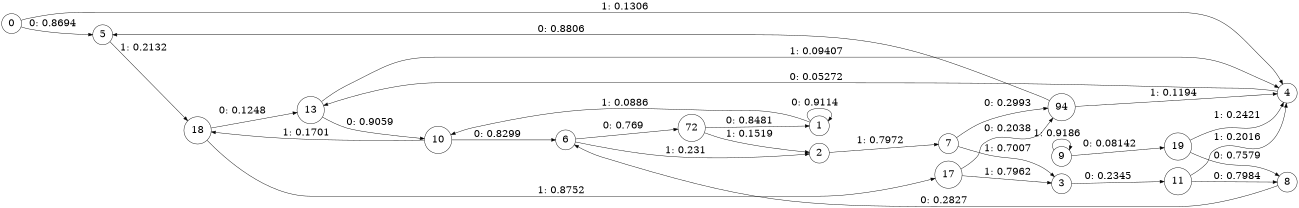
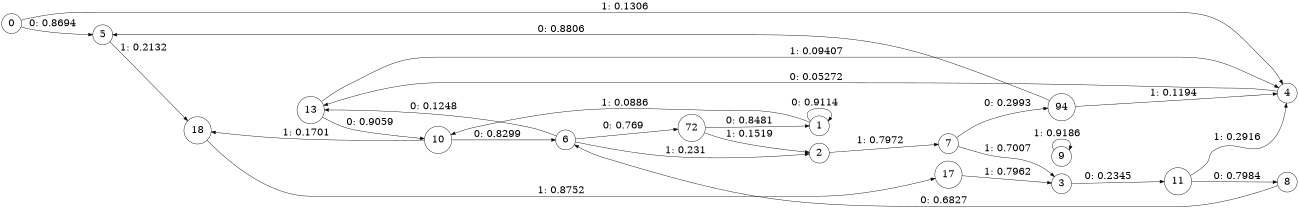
(252, 121) -> (444, 115)
(1002, 137) -> none
(1242, 137) -> (1242, 137)
(1178, 147) -> none
(948, 201) -> (948, 201)
